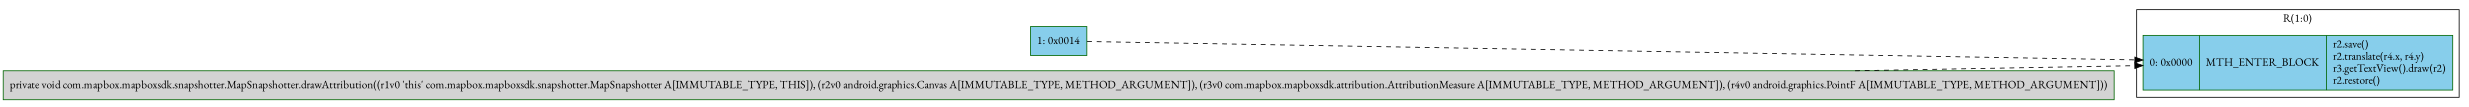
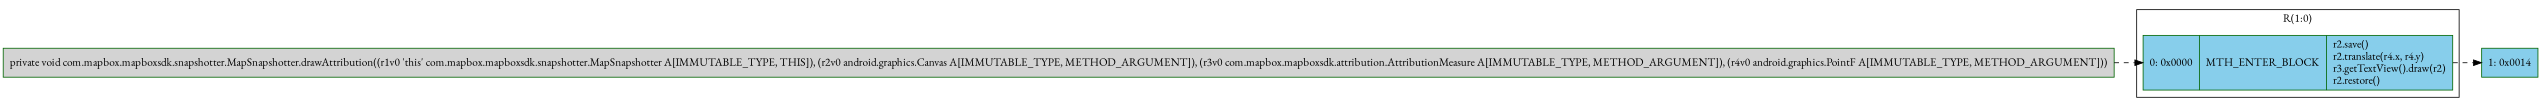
(1611, 51) -> (2464, 63)
